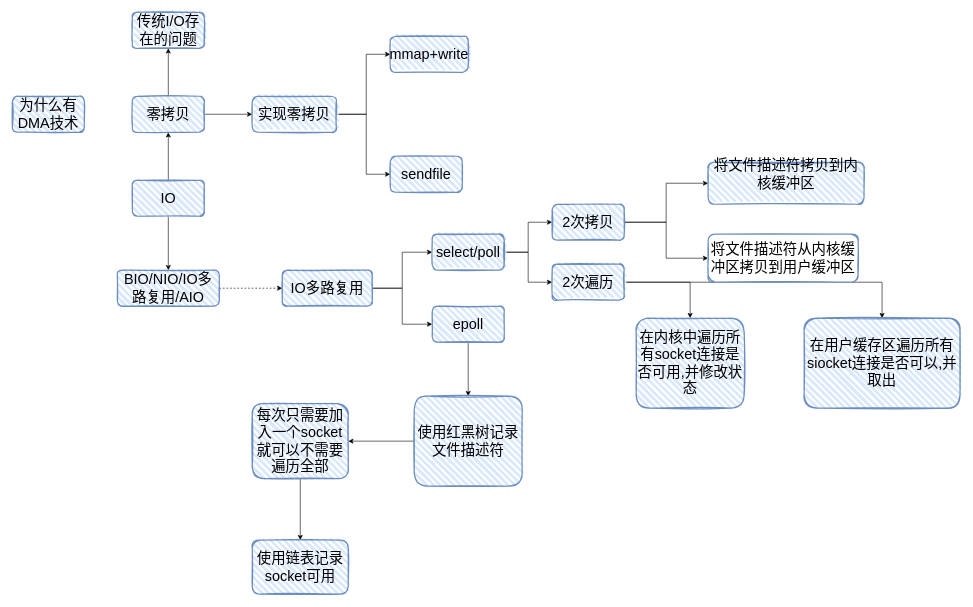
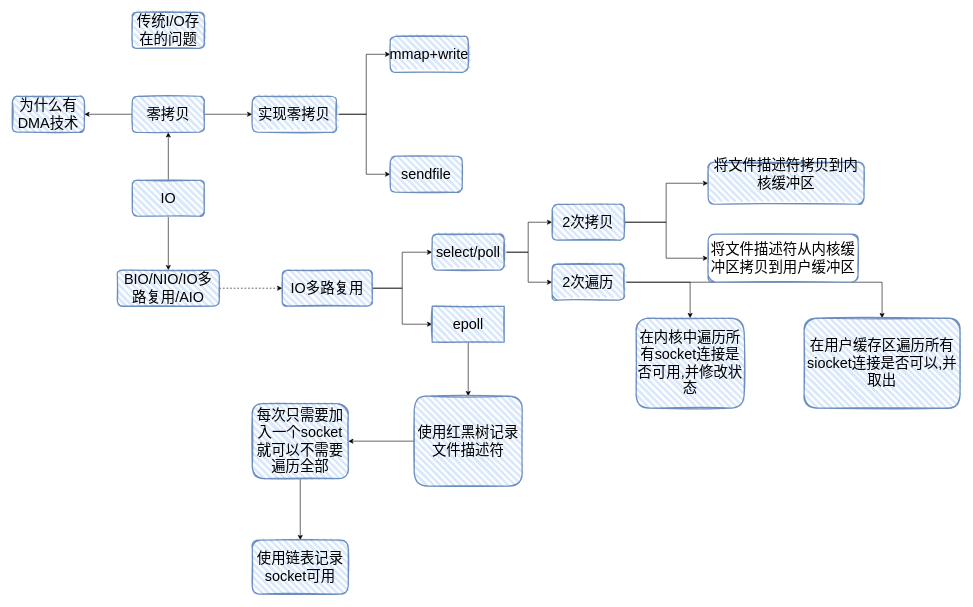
(168, 53) -> (89, 114)
(468, 324) -> (468, 324)
